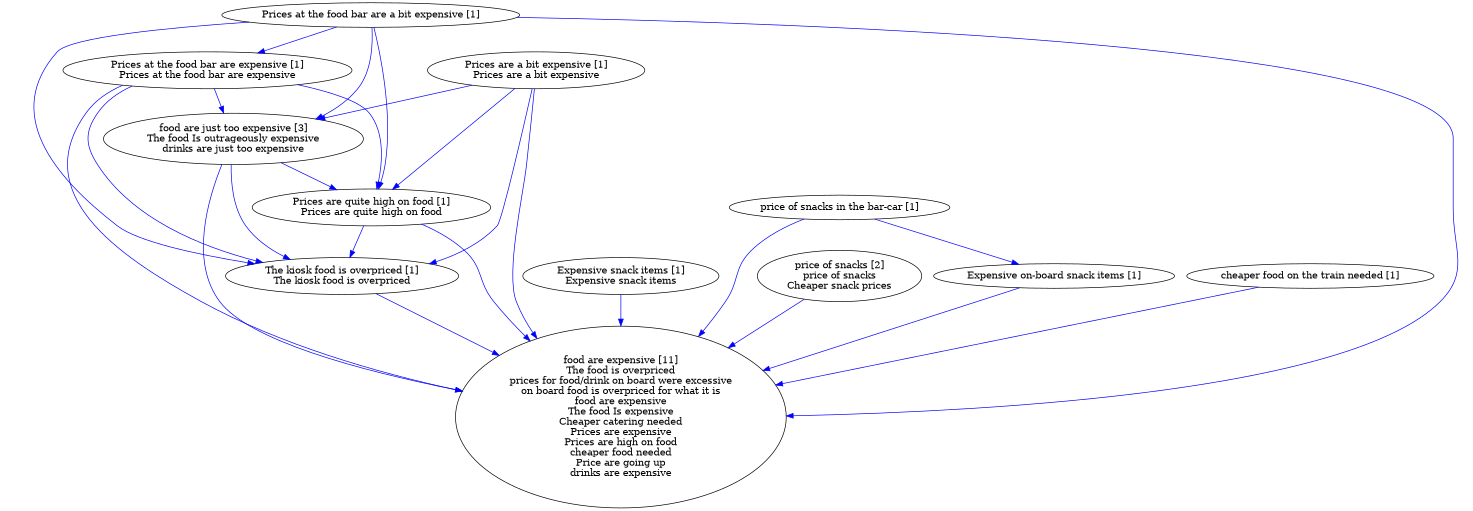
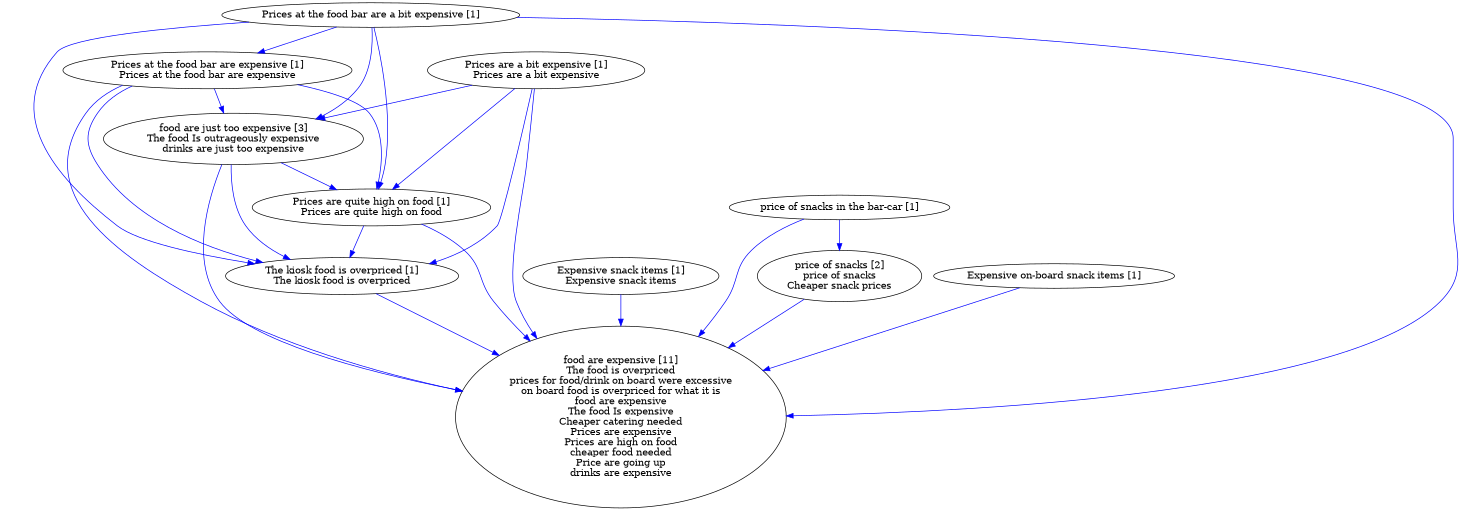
(943, 241) -> (840, 232)
(1310, 276) -> none
